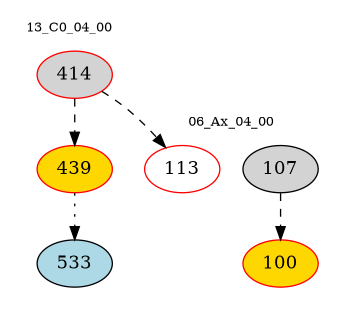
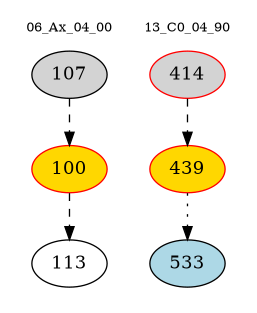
(69, 28) -> (187, 28)
(143, 123) -> (69, 210)
(182, 169) -> (69, 264)
